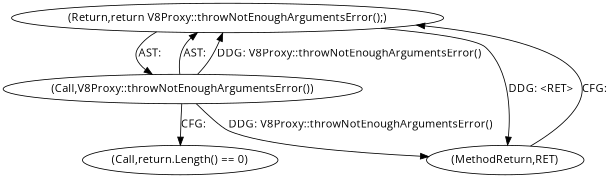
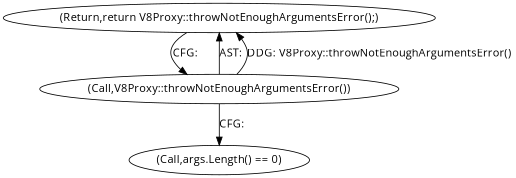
(152, 53) -> (187, 53)
(180, 160) -> (219, 160)
(505, 160) -> none
